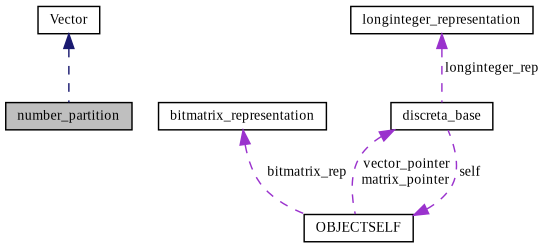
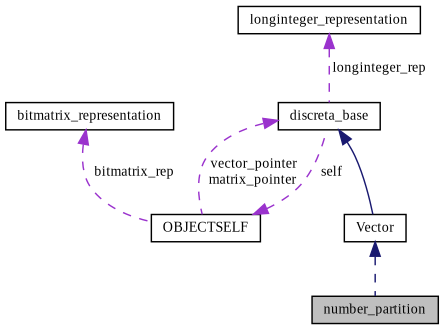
none -> (363, 177)
